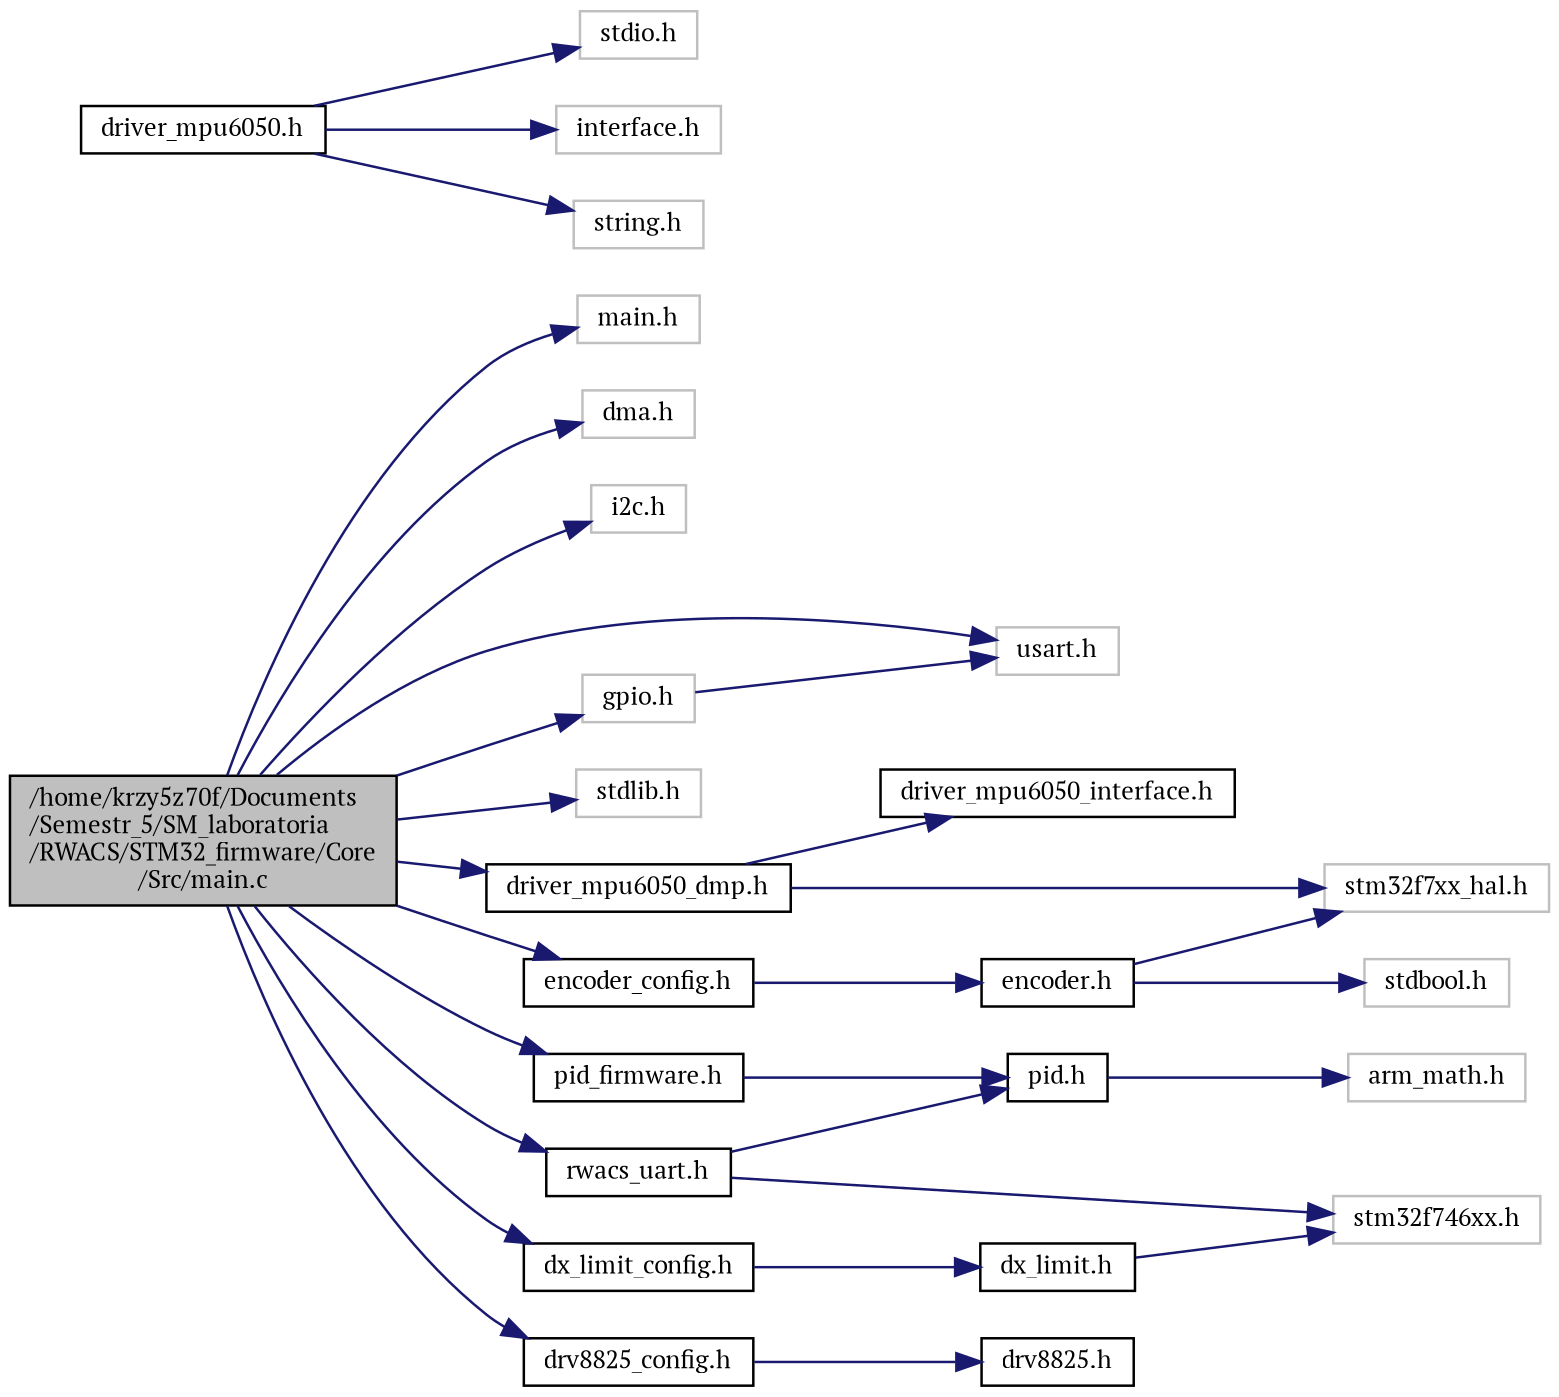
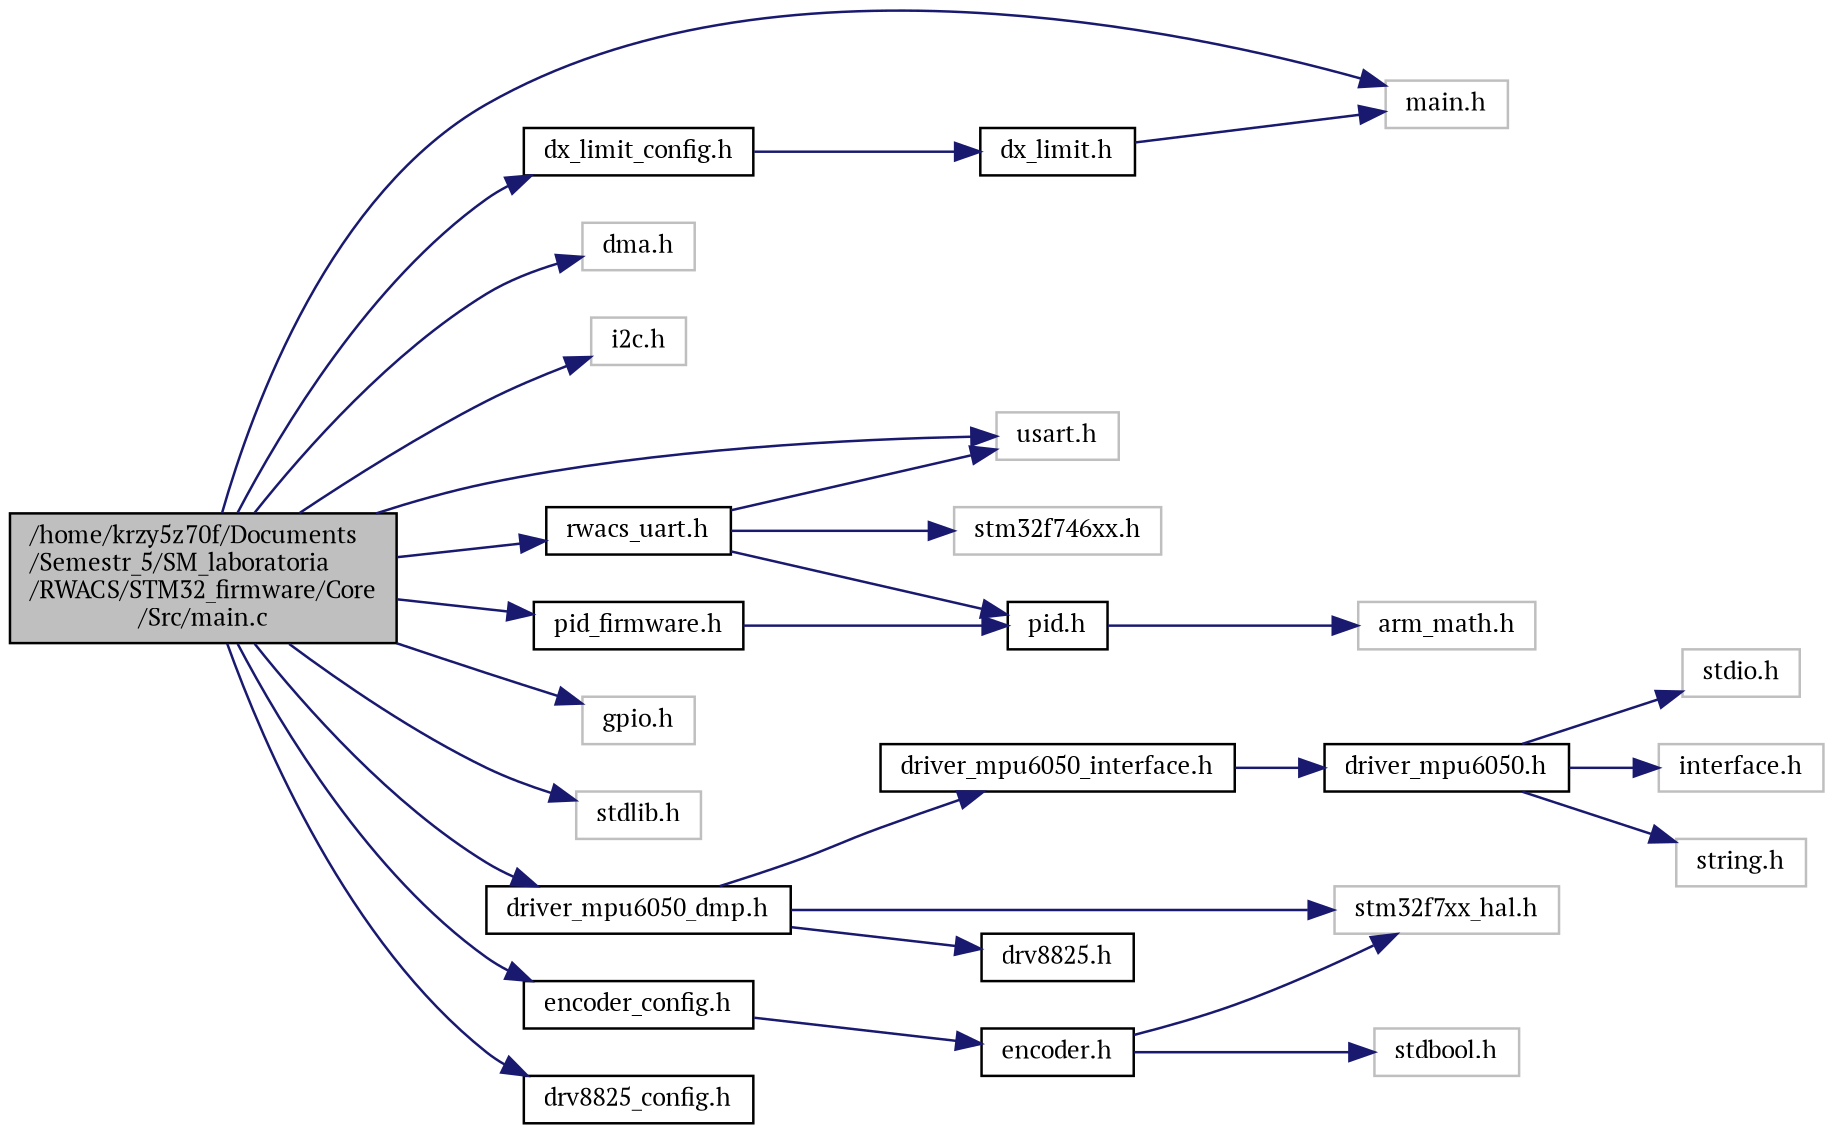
(833, 676) -> (851, 483)
none -> (1267, 768)
(1222, 1247) -> (1247, 129)
(855, 1362) -> (874, 937)
